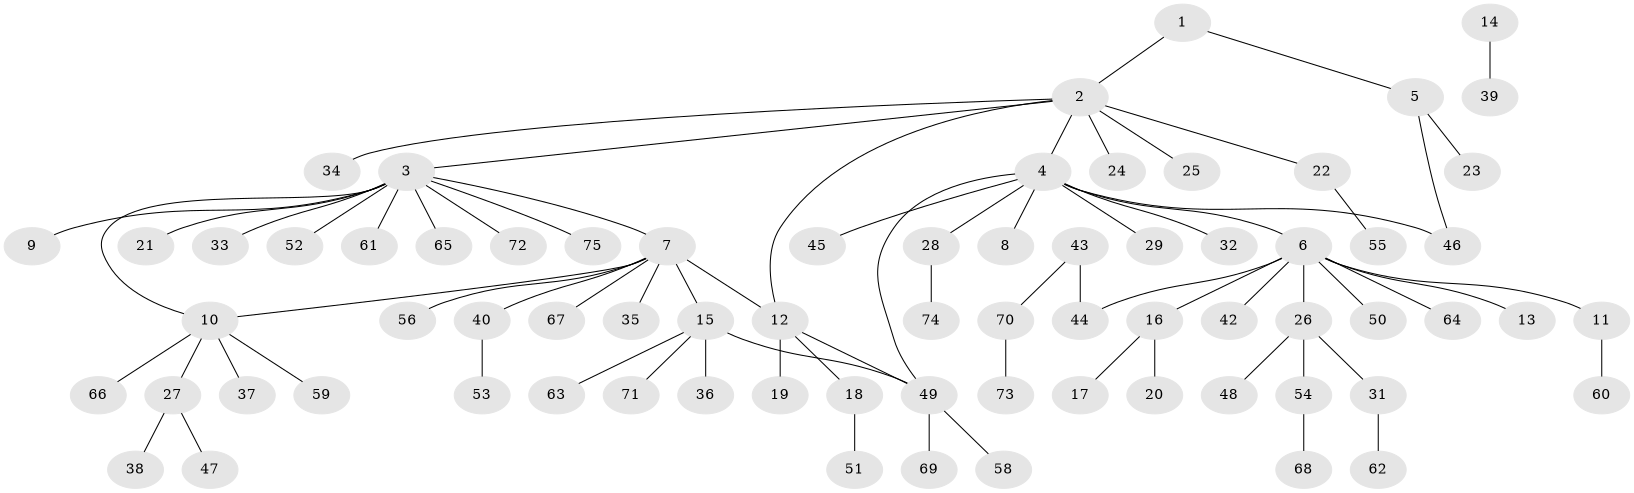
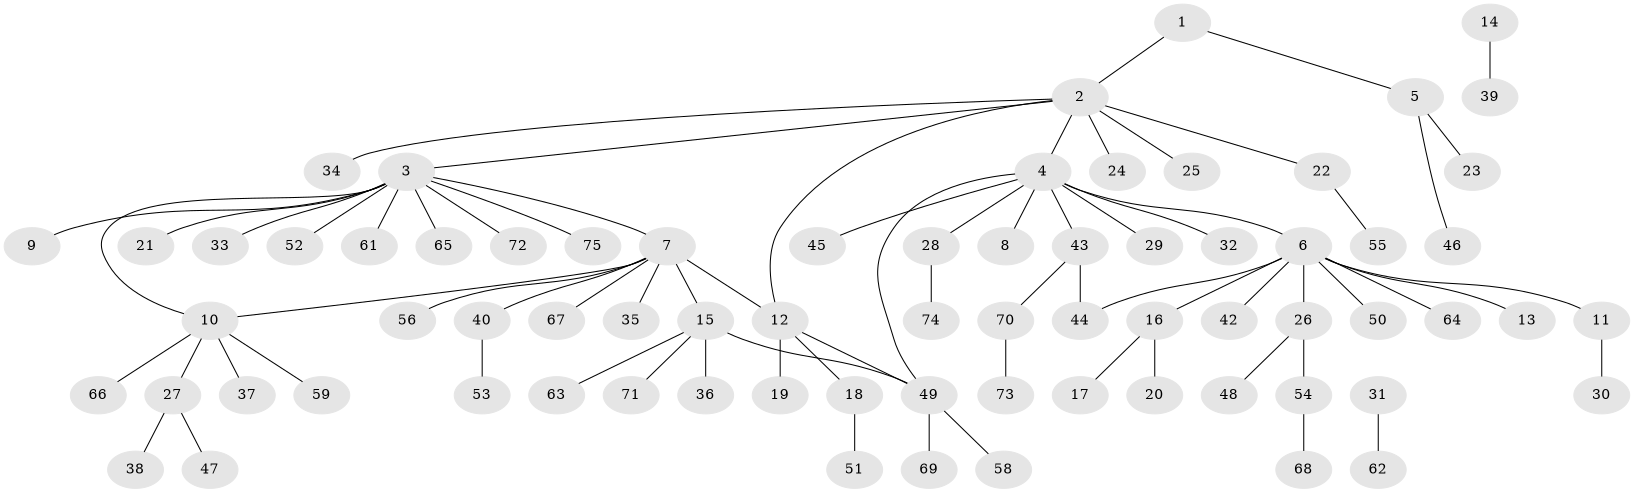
(1248, 209) -> (1062, 209)
(1341, 358) -> none
(1602, 395) -> (1602, 395)
